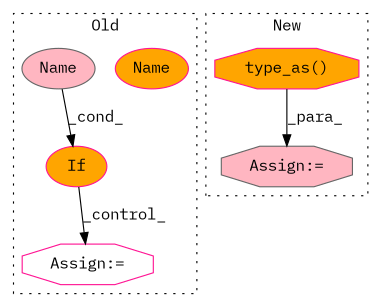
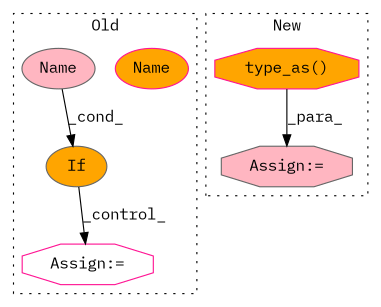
(76, 166) -> (76, 166)
